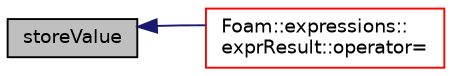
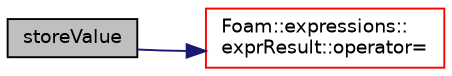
(181, 25) -> (162, 50)
